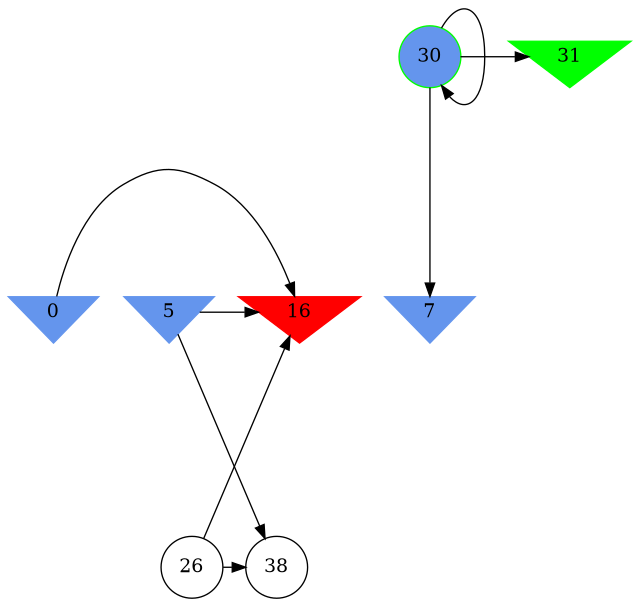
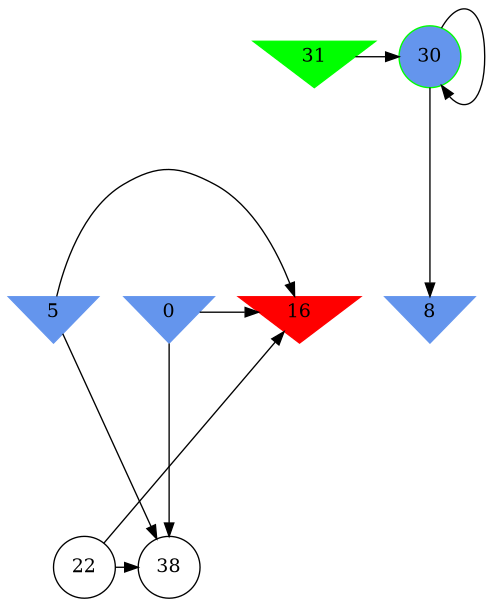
(493, 57) -> (370, 57)
(430, 312) -> (430, 312)
none -> (169, 433)
(192, 567) -> (84, 567)
